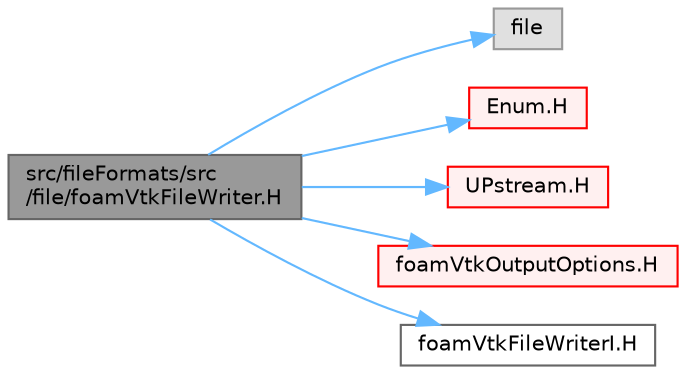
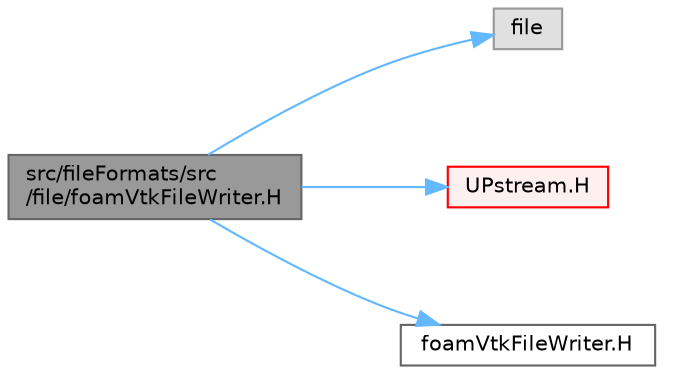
(528, 108) -> none
(528, 266) -> none
(528, 345) -> (528, 345)
